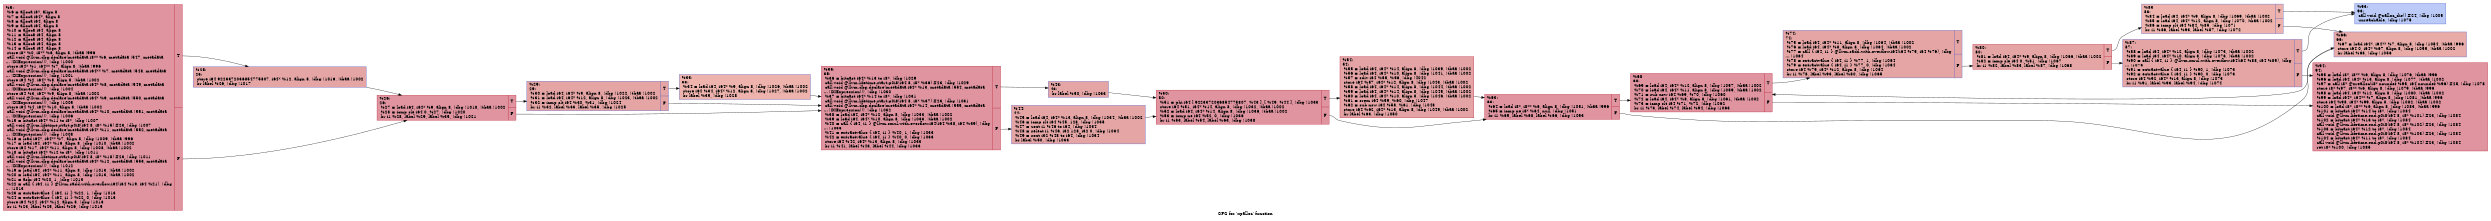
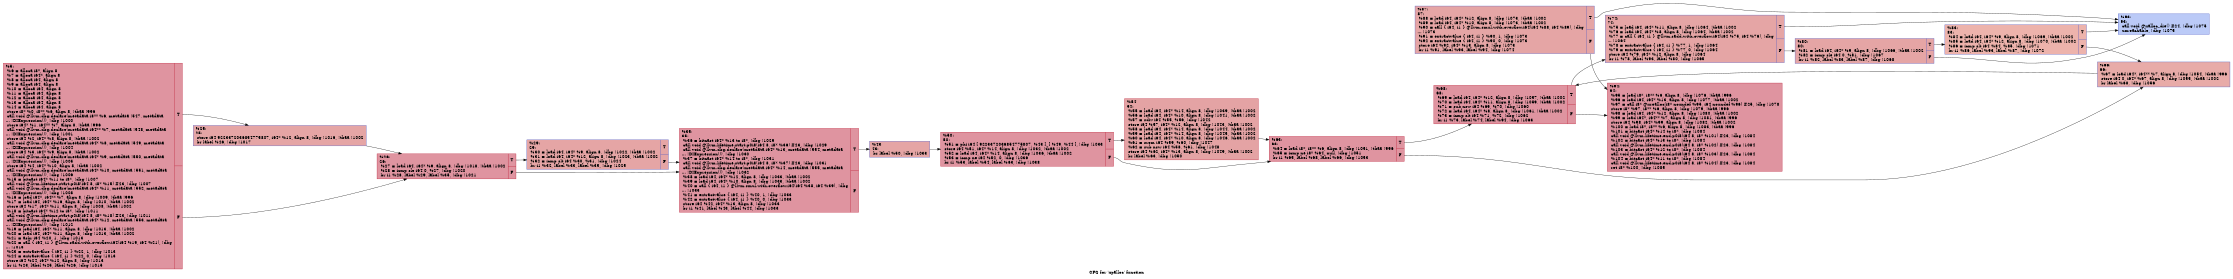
(2400, 16) -> (2164, 26)
none -> (1950, 22)
(2042, 57) -> (1865, 51)
(2116, 63) -> (2040, 63)
(1384, 78) -> (1169, 120)
(745, 87) -> none
(1078, 125) -> none
